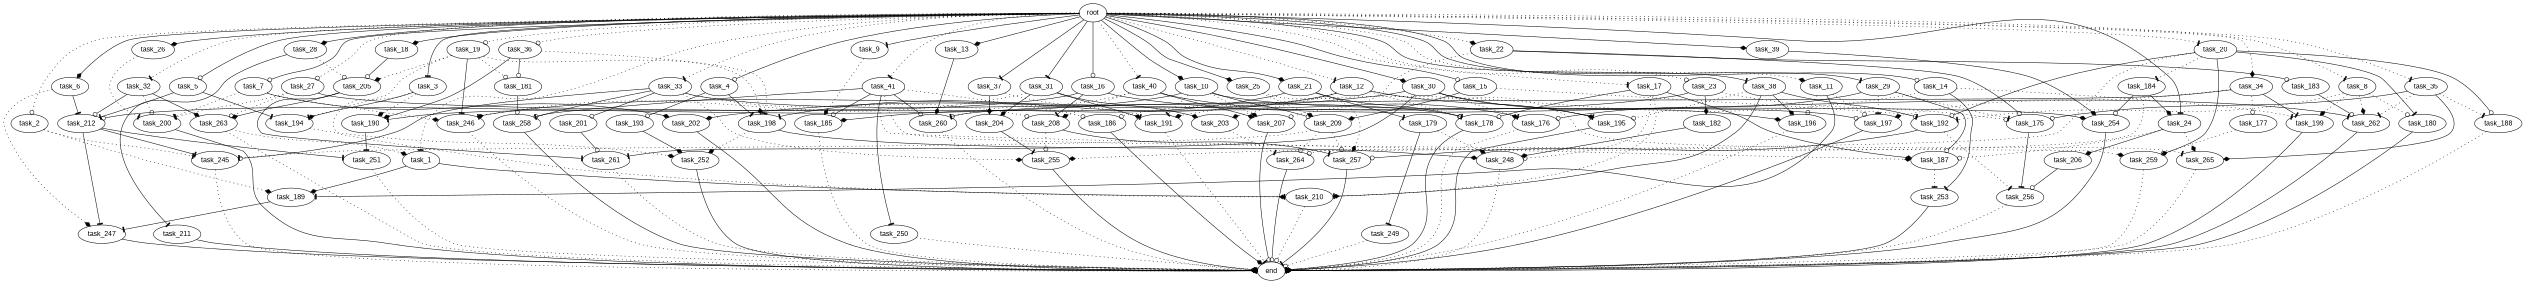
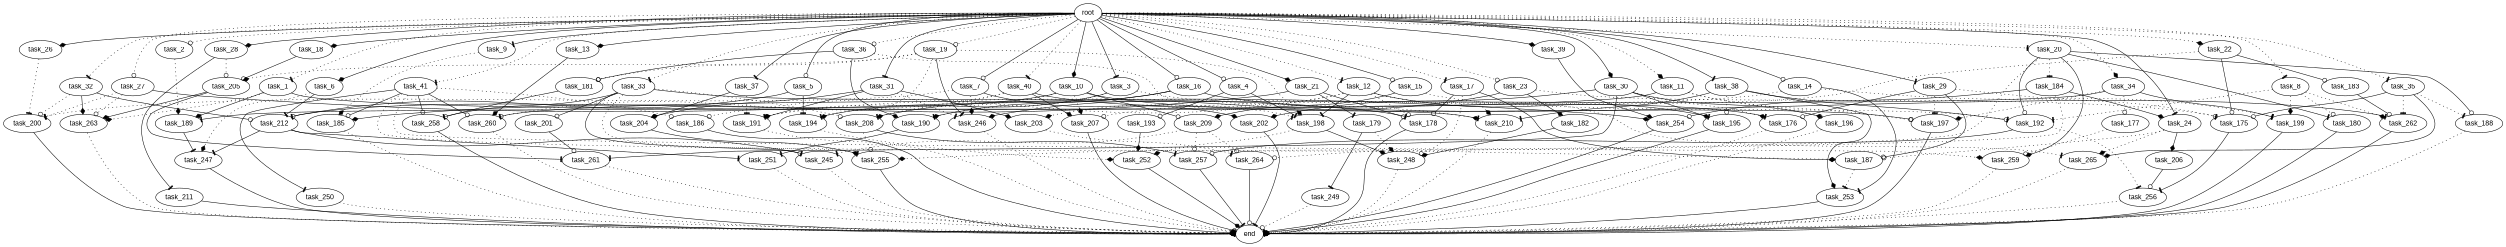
(1248, 87) -> none
(1781, 103) -> (1871, 121)
(316, 141) -> (192, 107)
(117, 145) -> none
